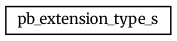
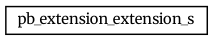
(88, 20) -> (107, 20)
